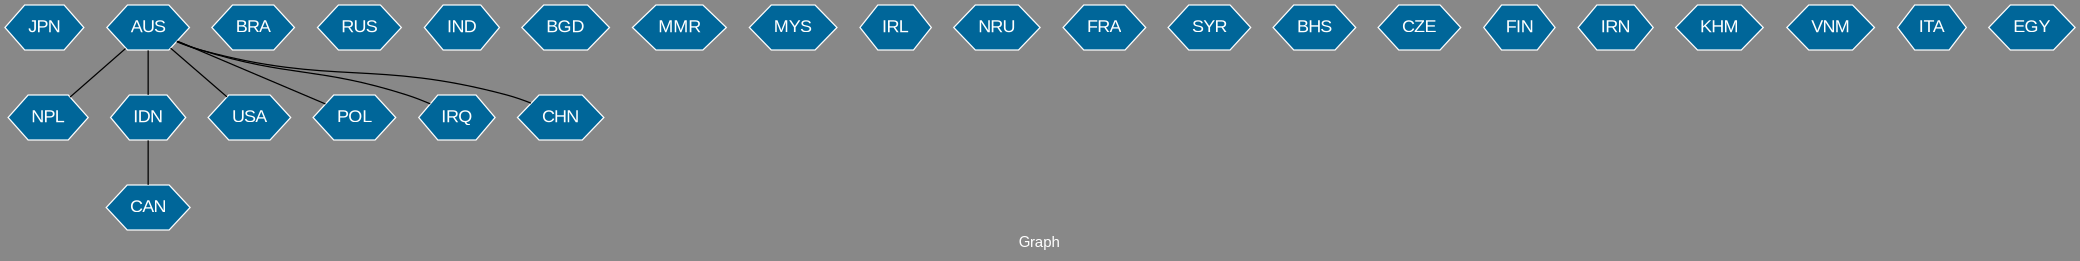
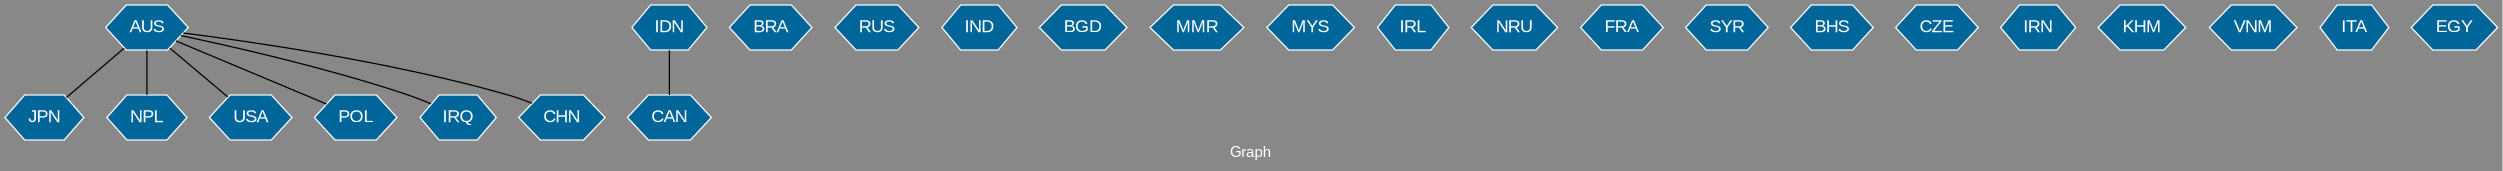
(1519, 28) -> none
(148, 73) -> (95, 73)
